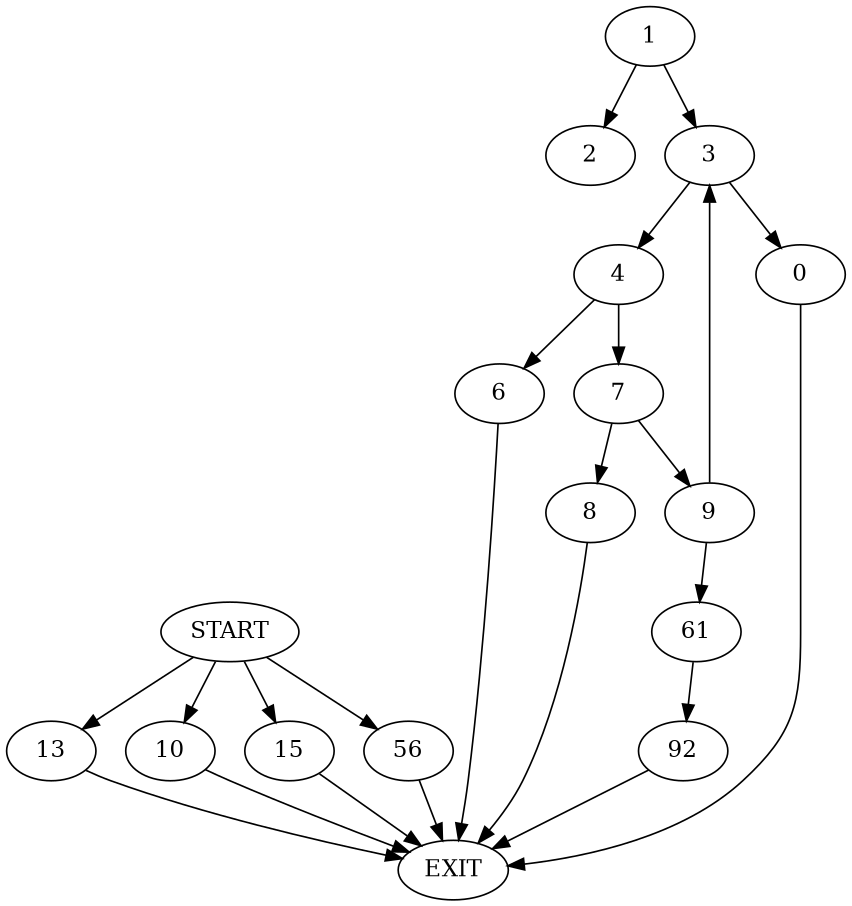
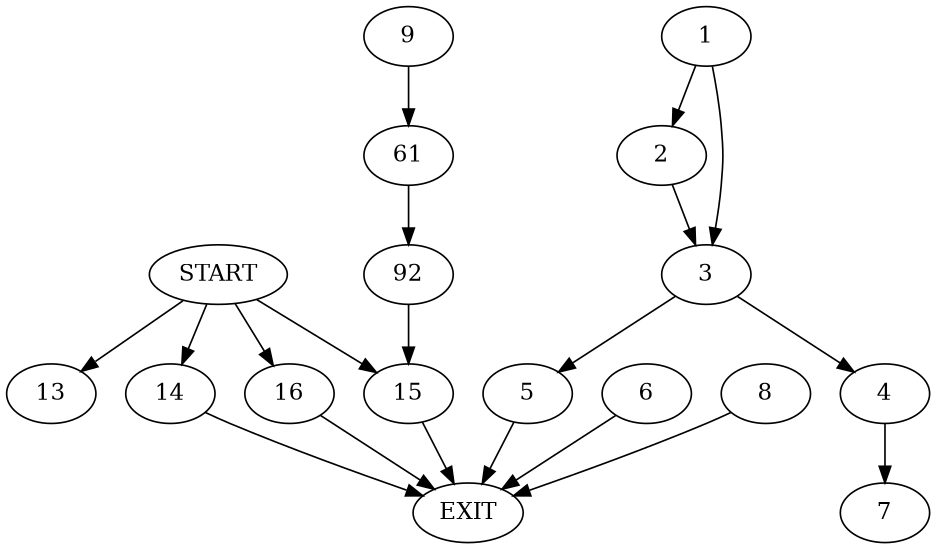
(801, 275) -> (528, 394)
(565, 328) -> none
(710, 342) -> (681, 207)
(607, 445) -> none
(659, 447) -> none
(170, 751) -> (170, 394)
(409, 751) -> (289, 394)
(578, 805) -> (409, 326)
(234, 819) -> none
